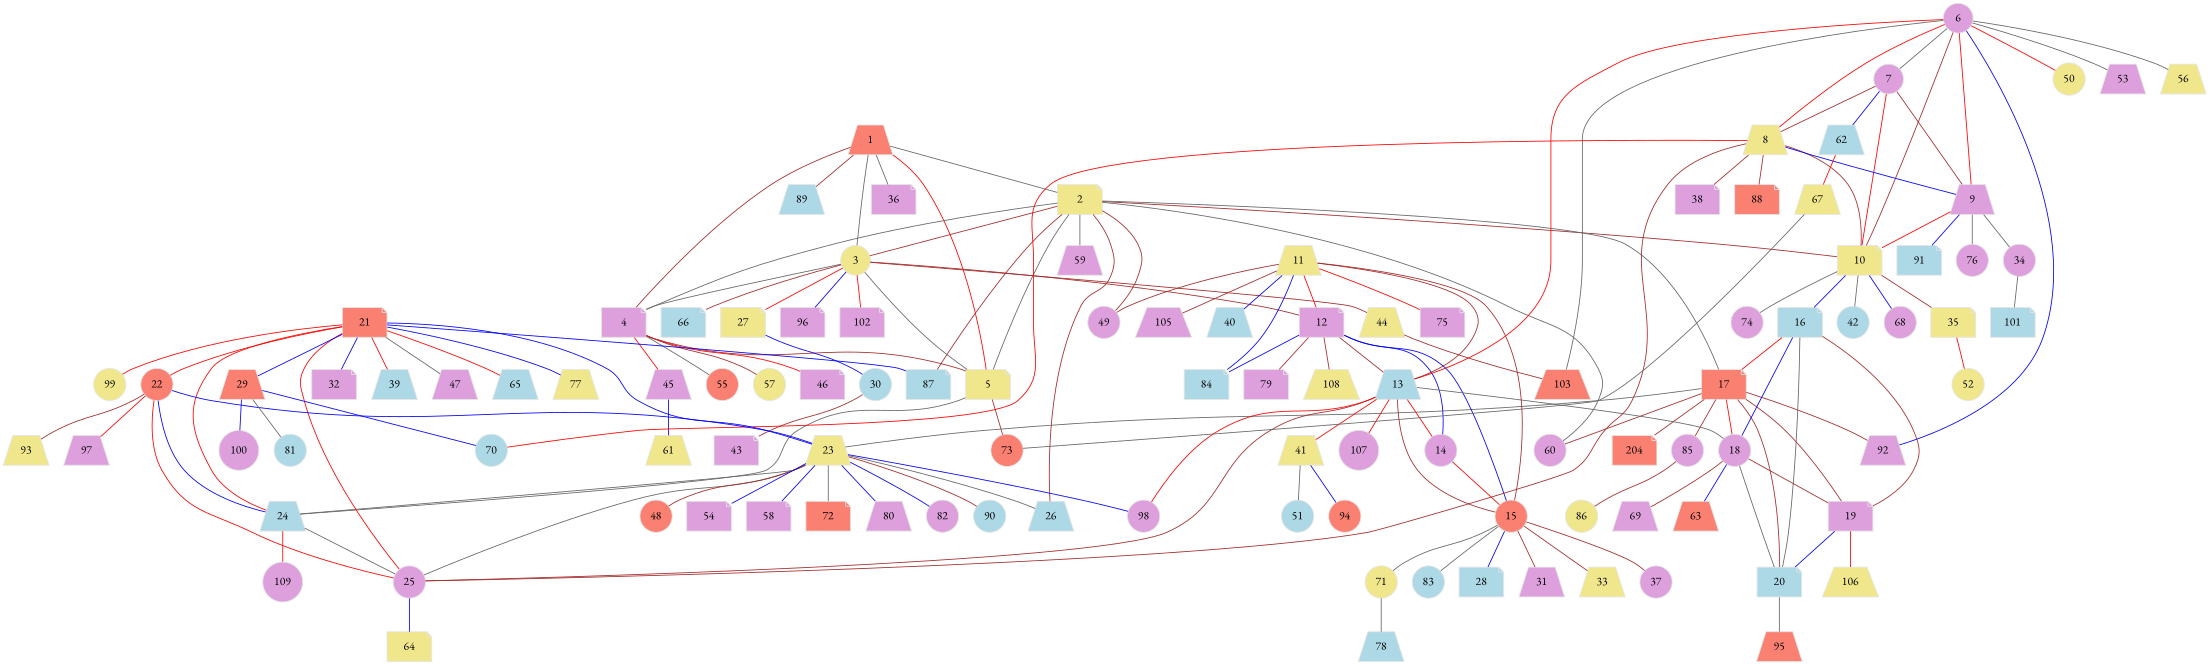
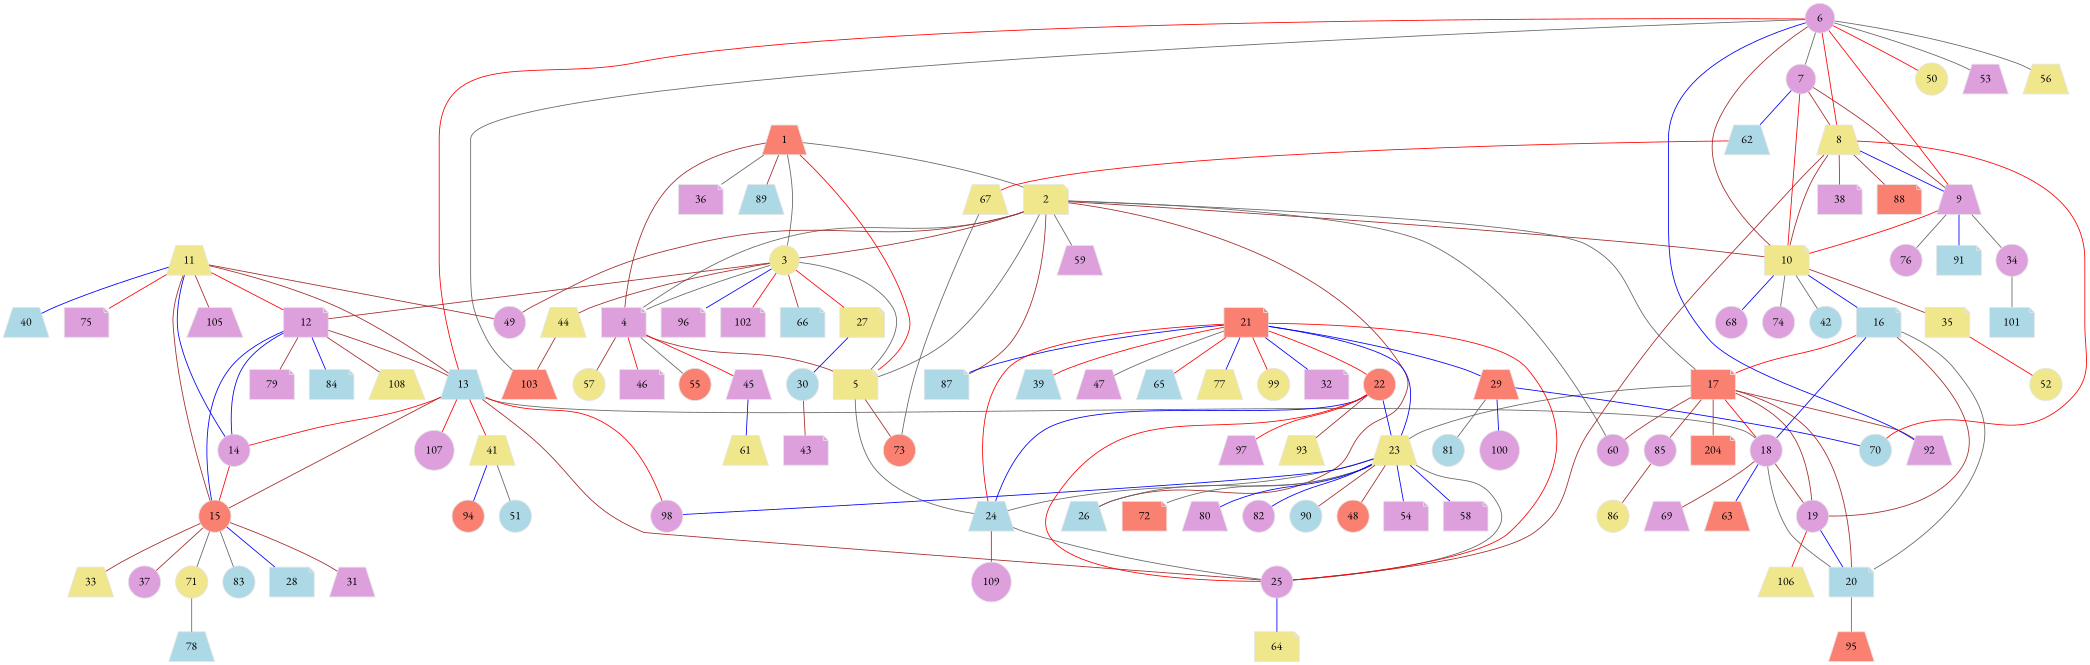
(1268, 328) -> (186, 360)
(1851, 516) -> (1813, 516)
